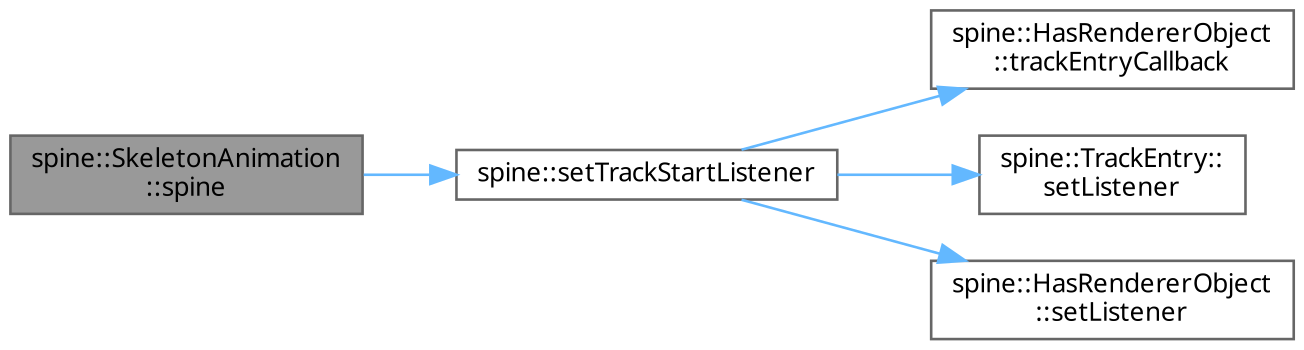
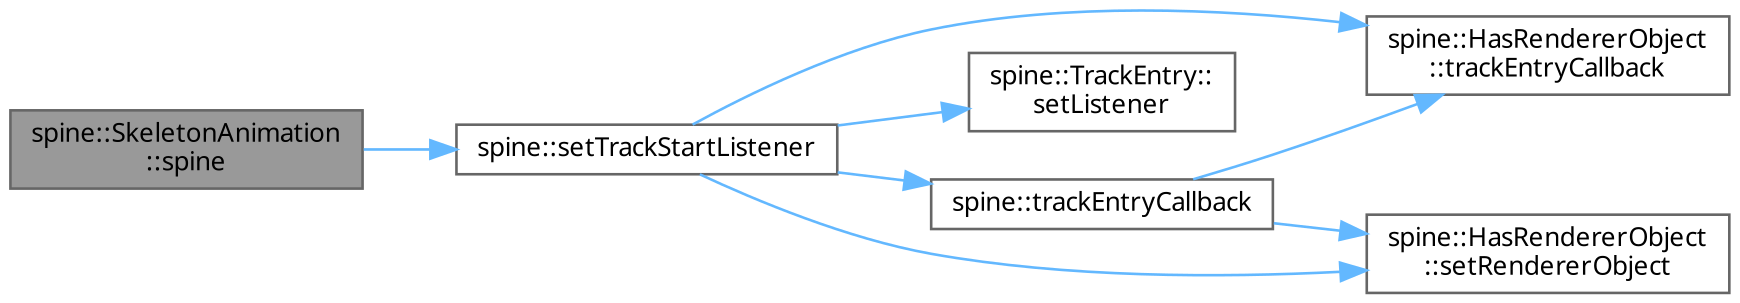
none -> (1102, 204)
(1112, 300) -> (1548, 254)
